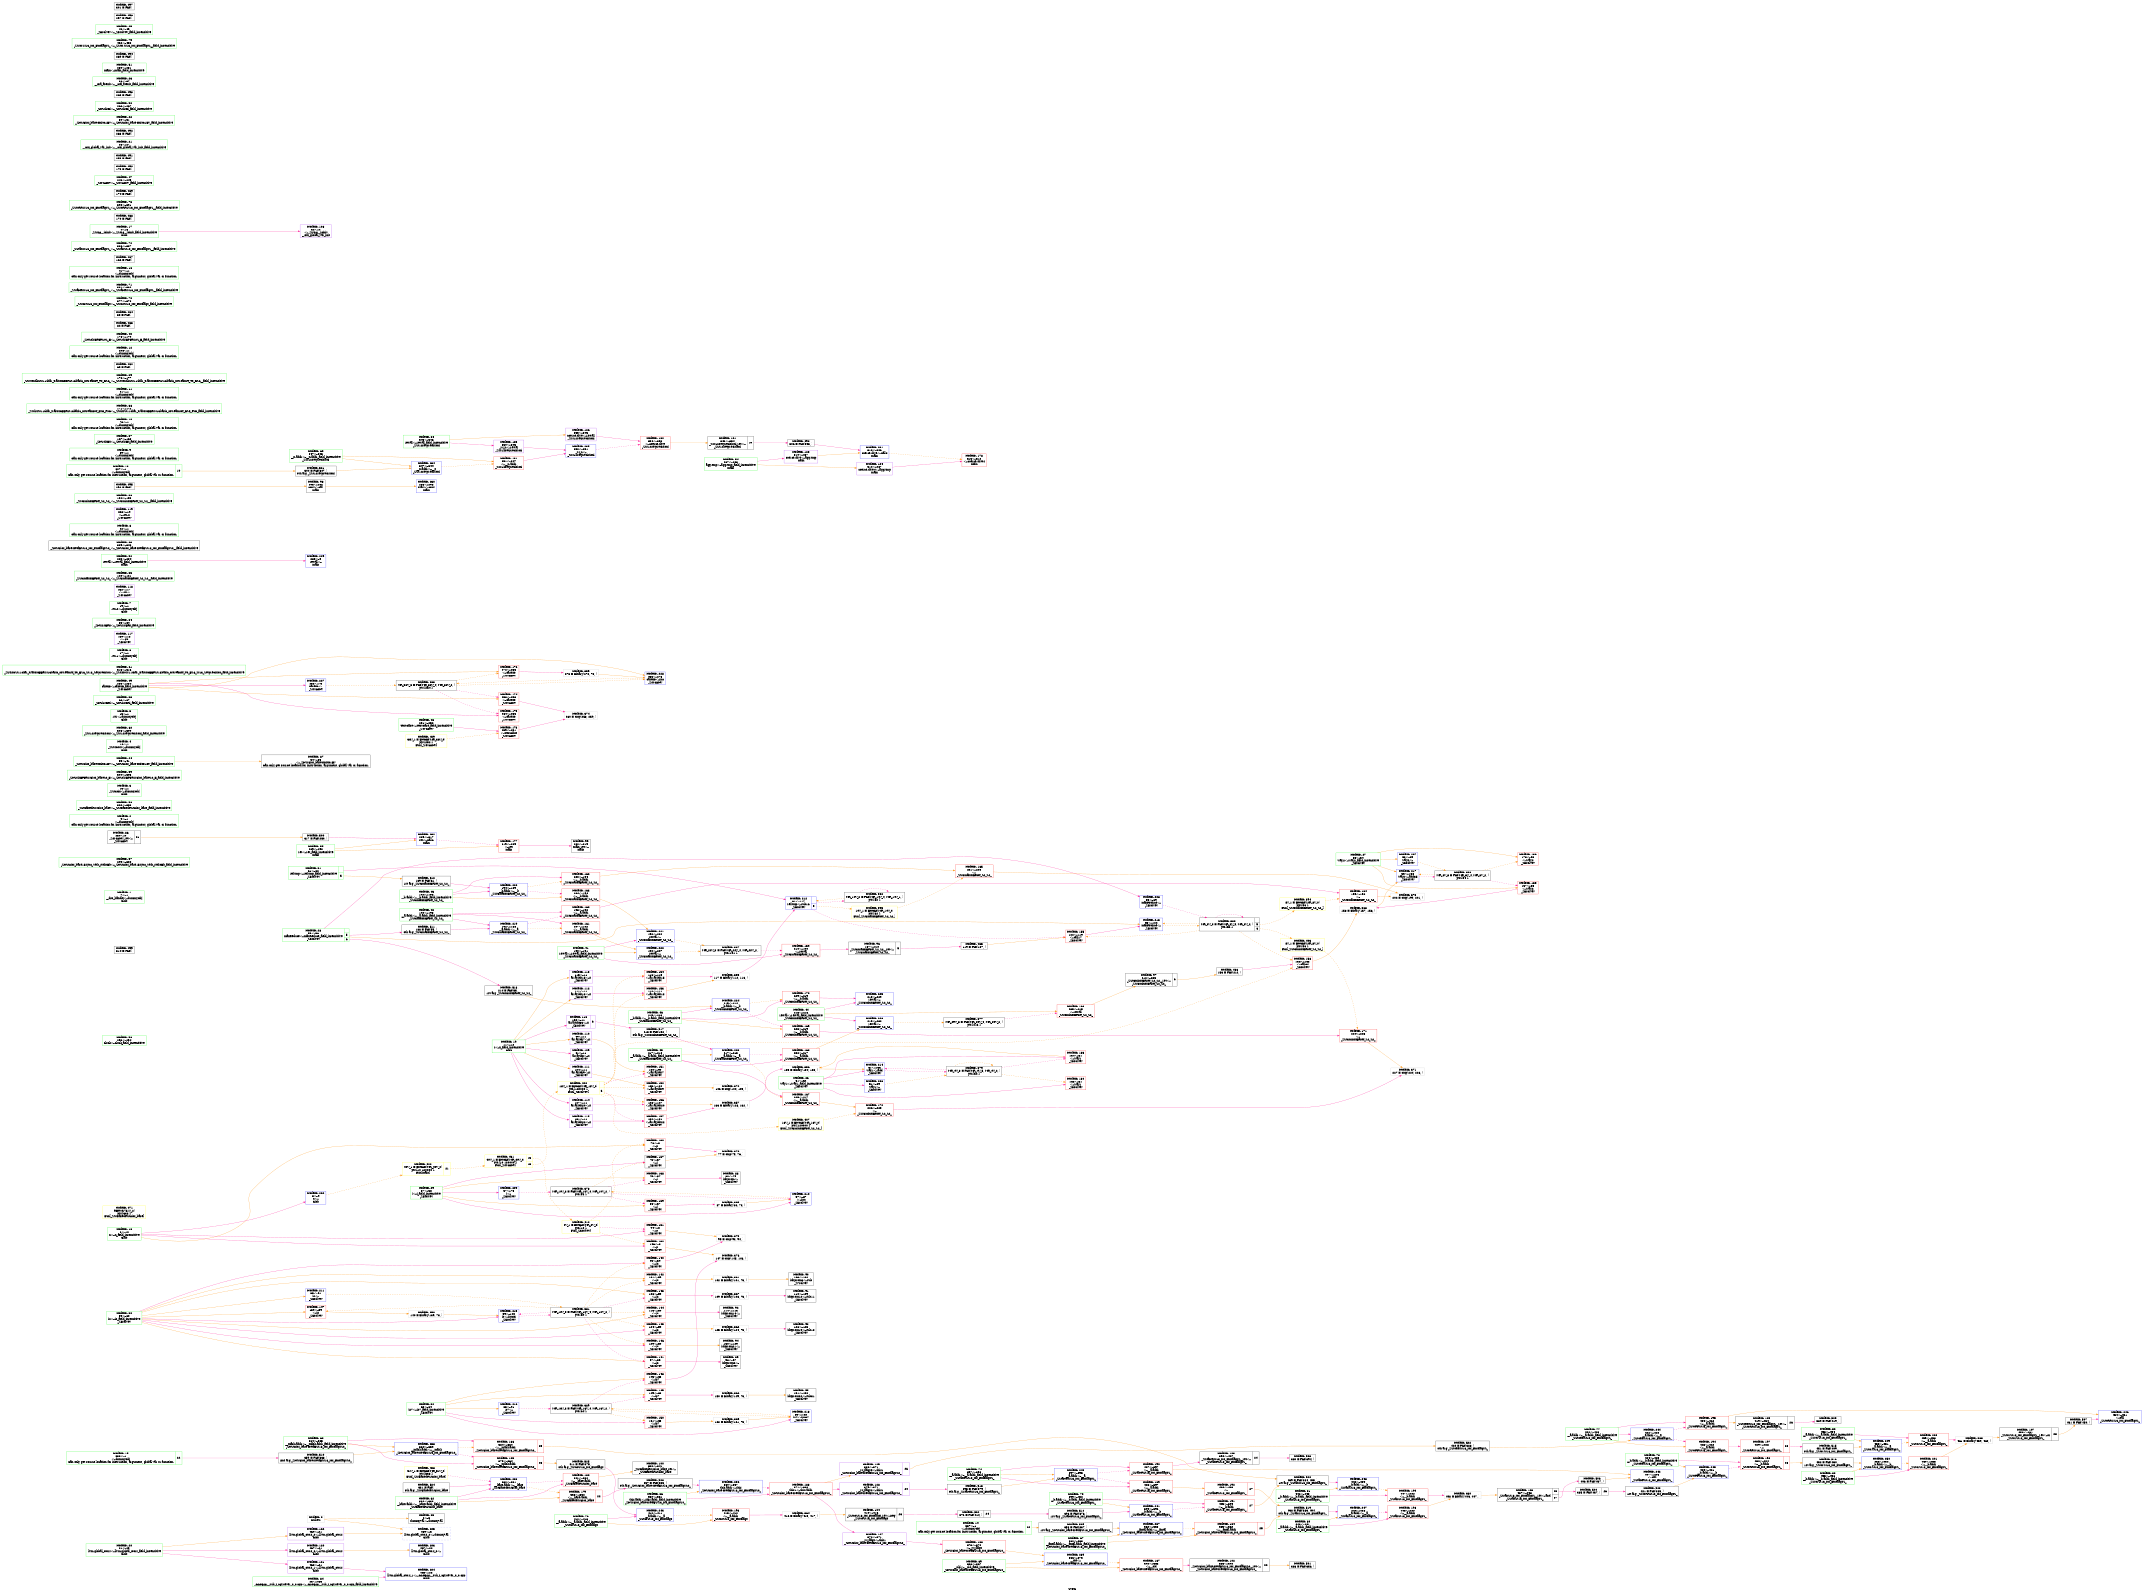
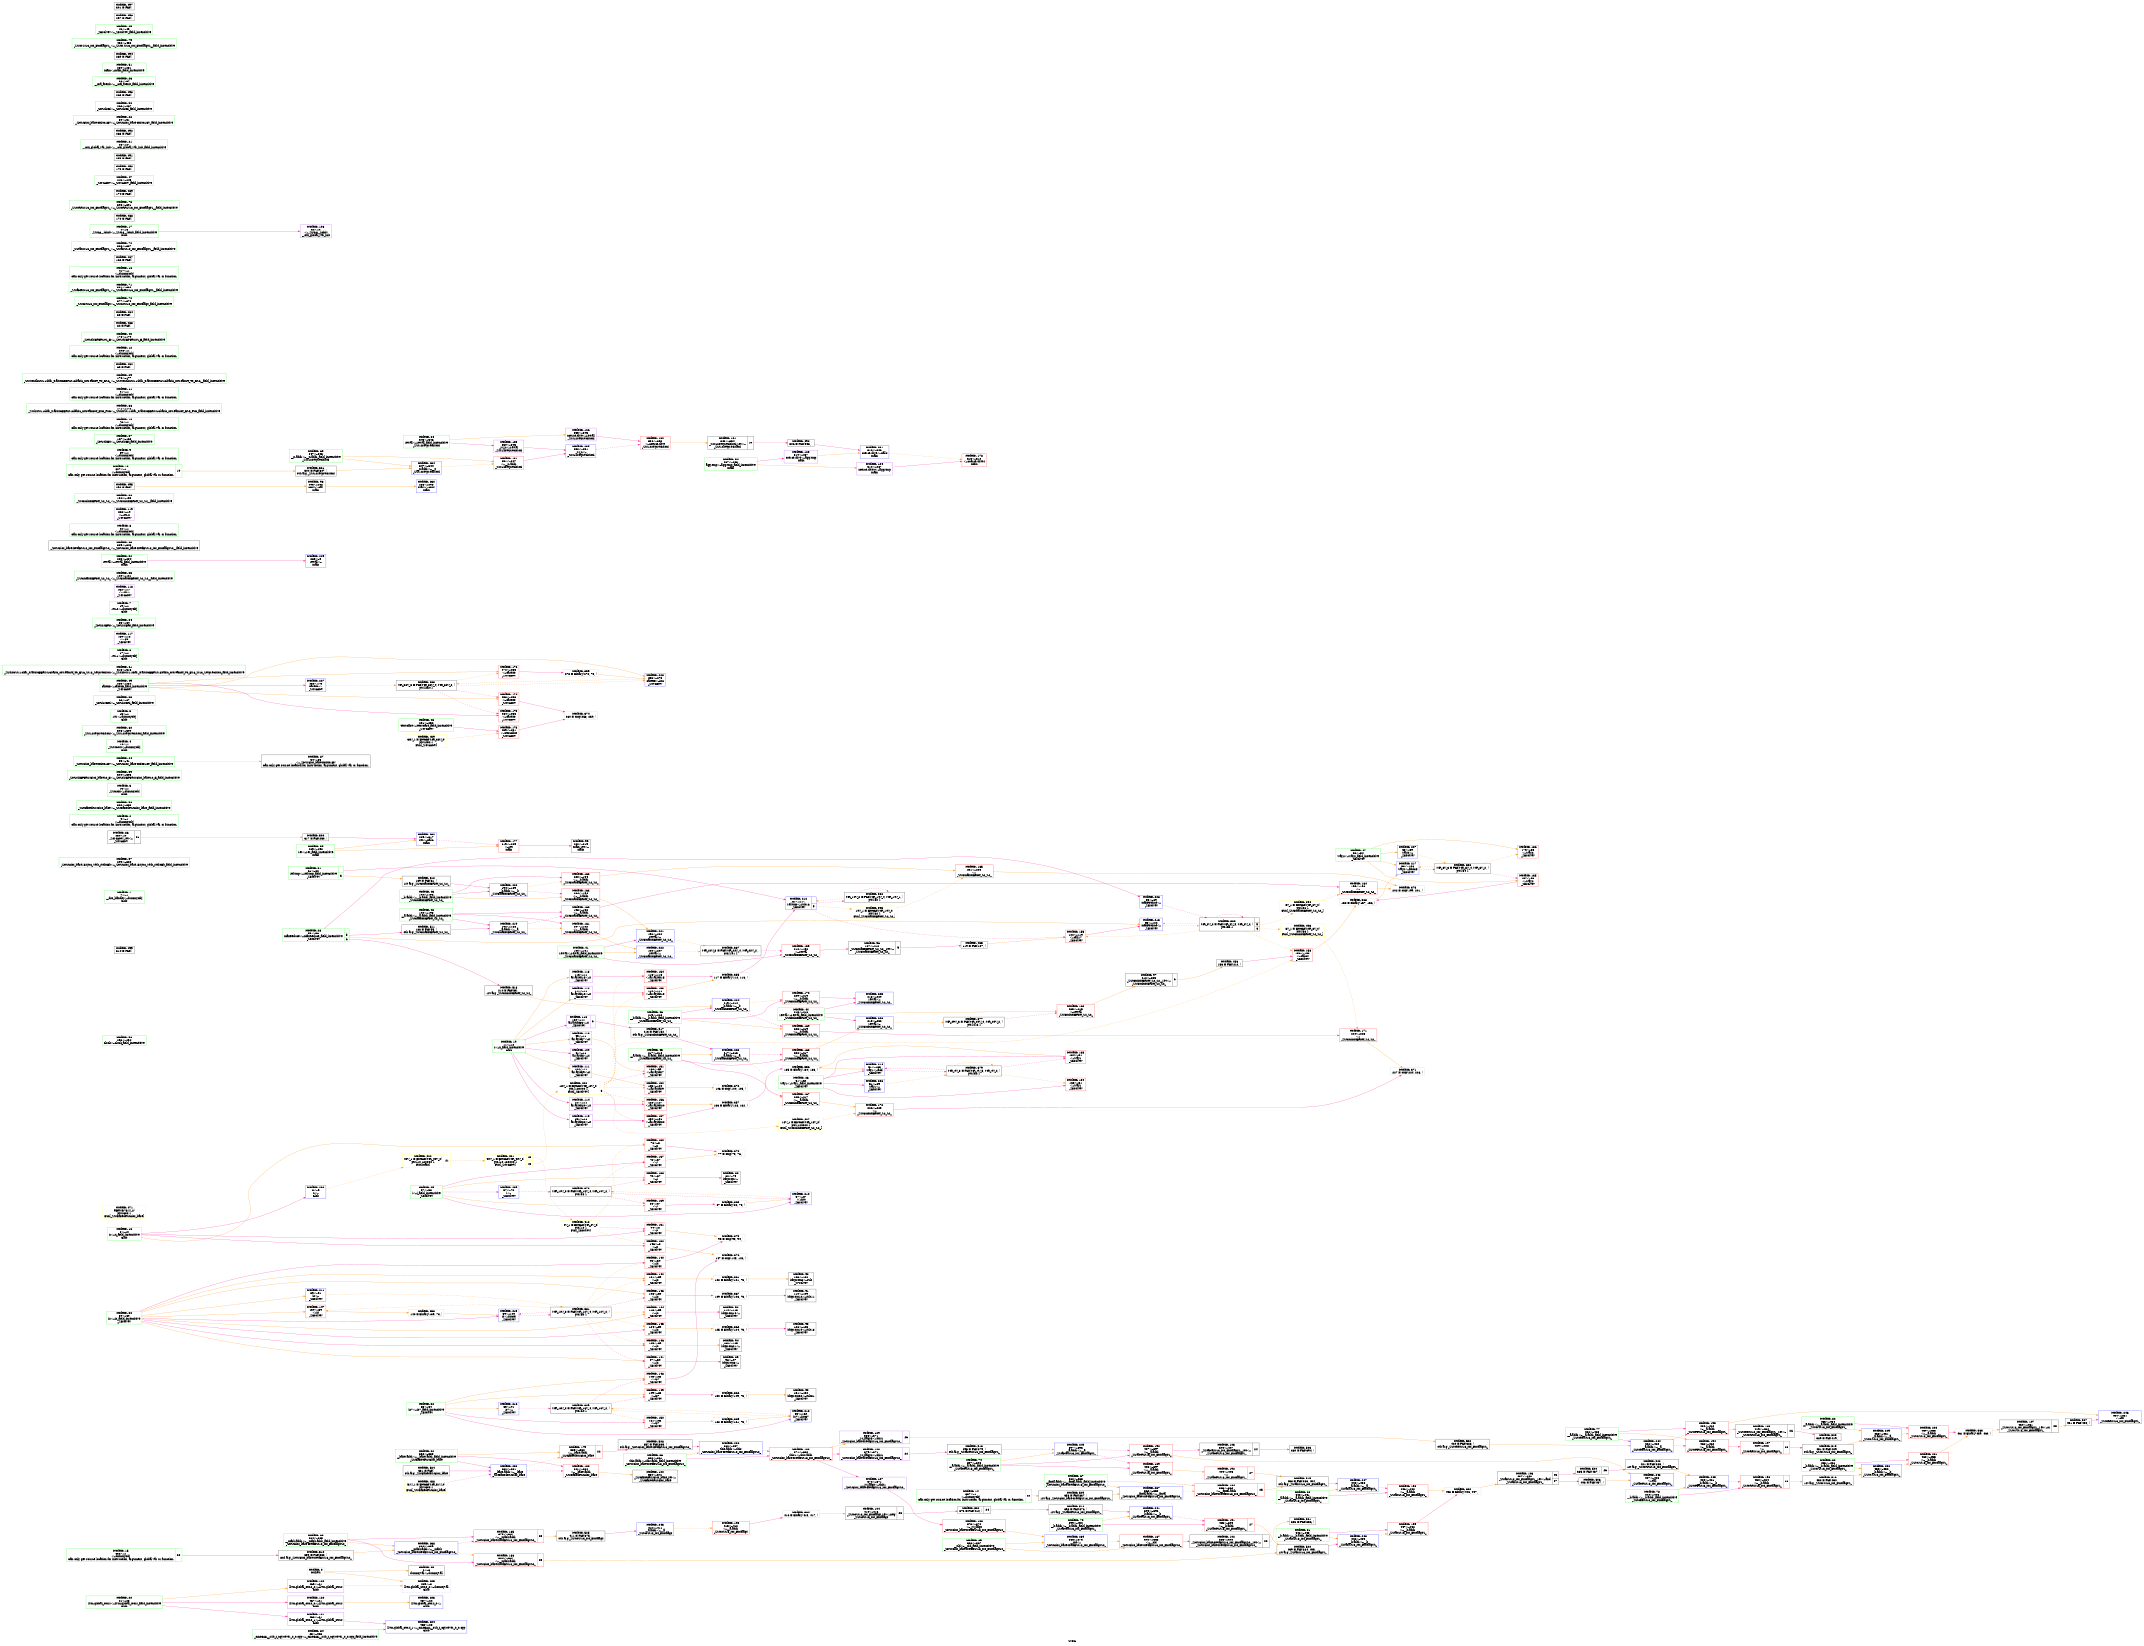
(655, 1162) -> (655, 1161)
(581, 1521) -> none
